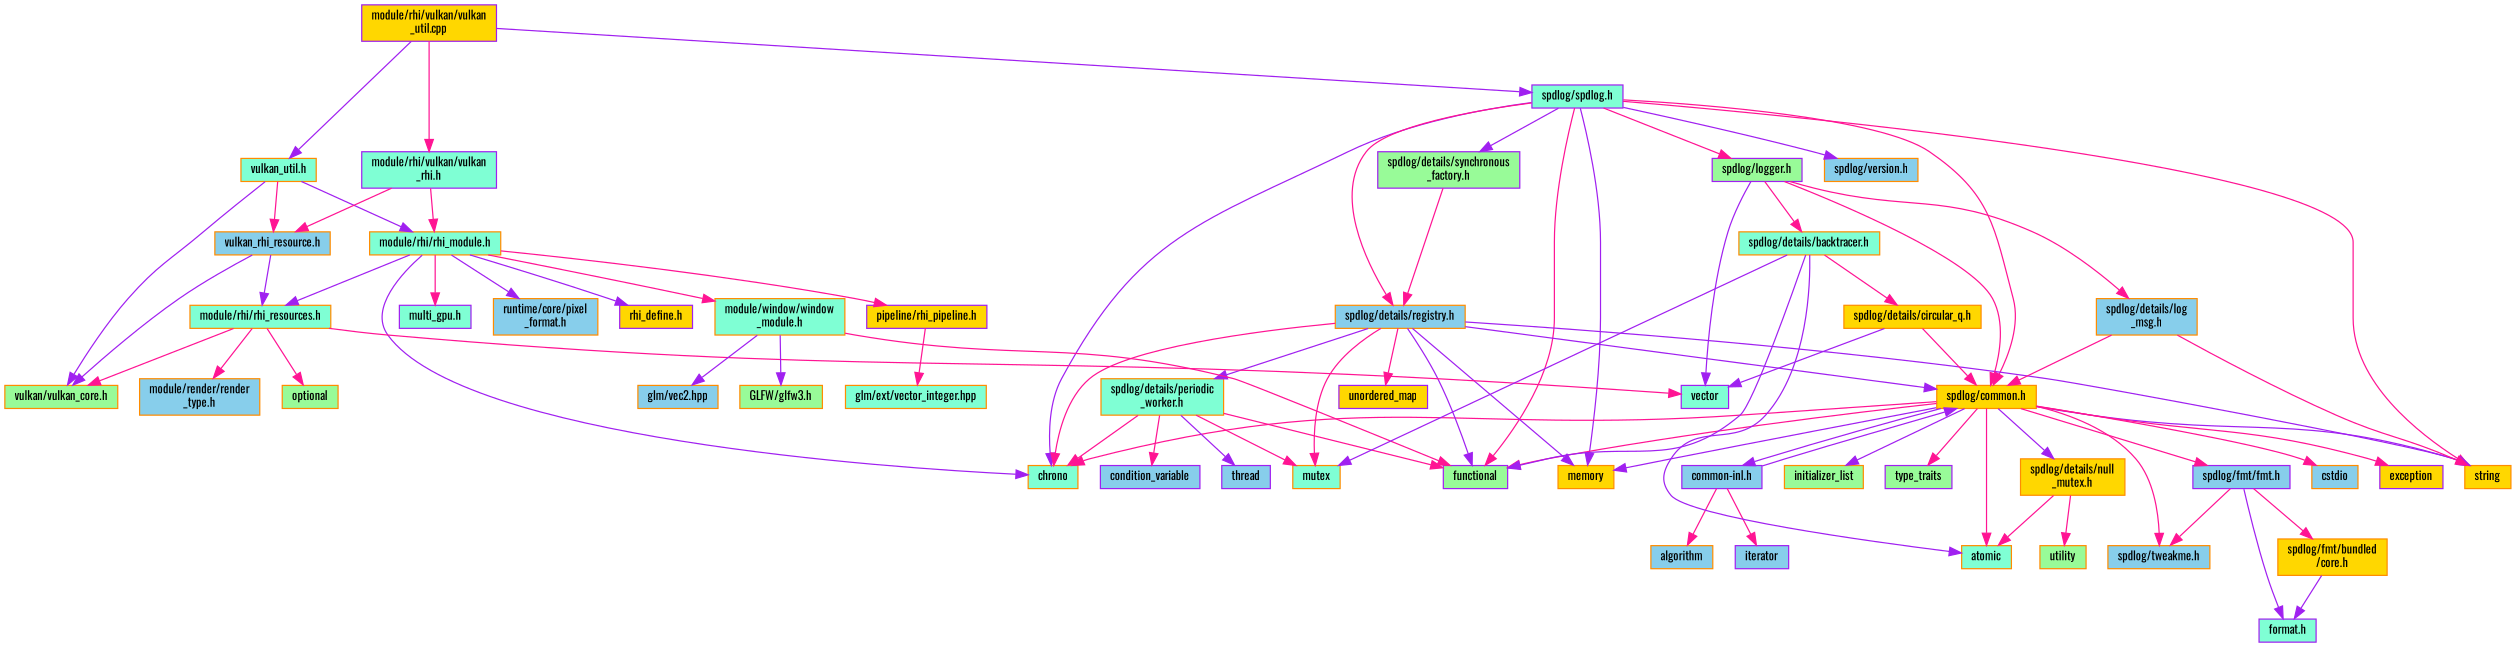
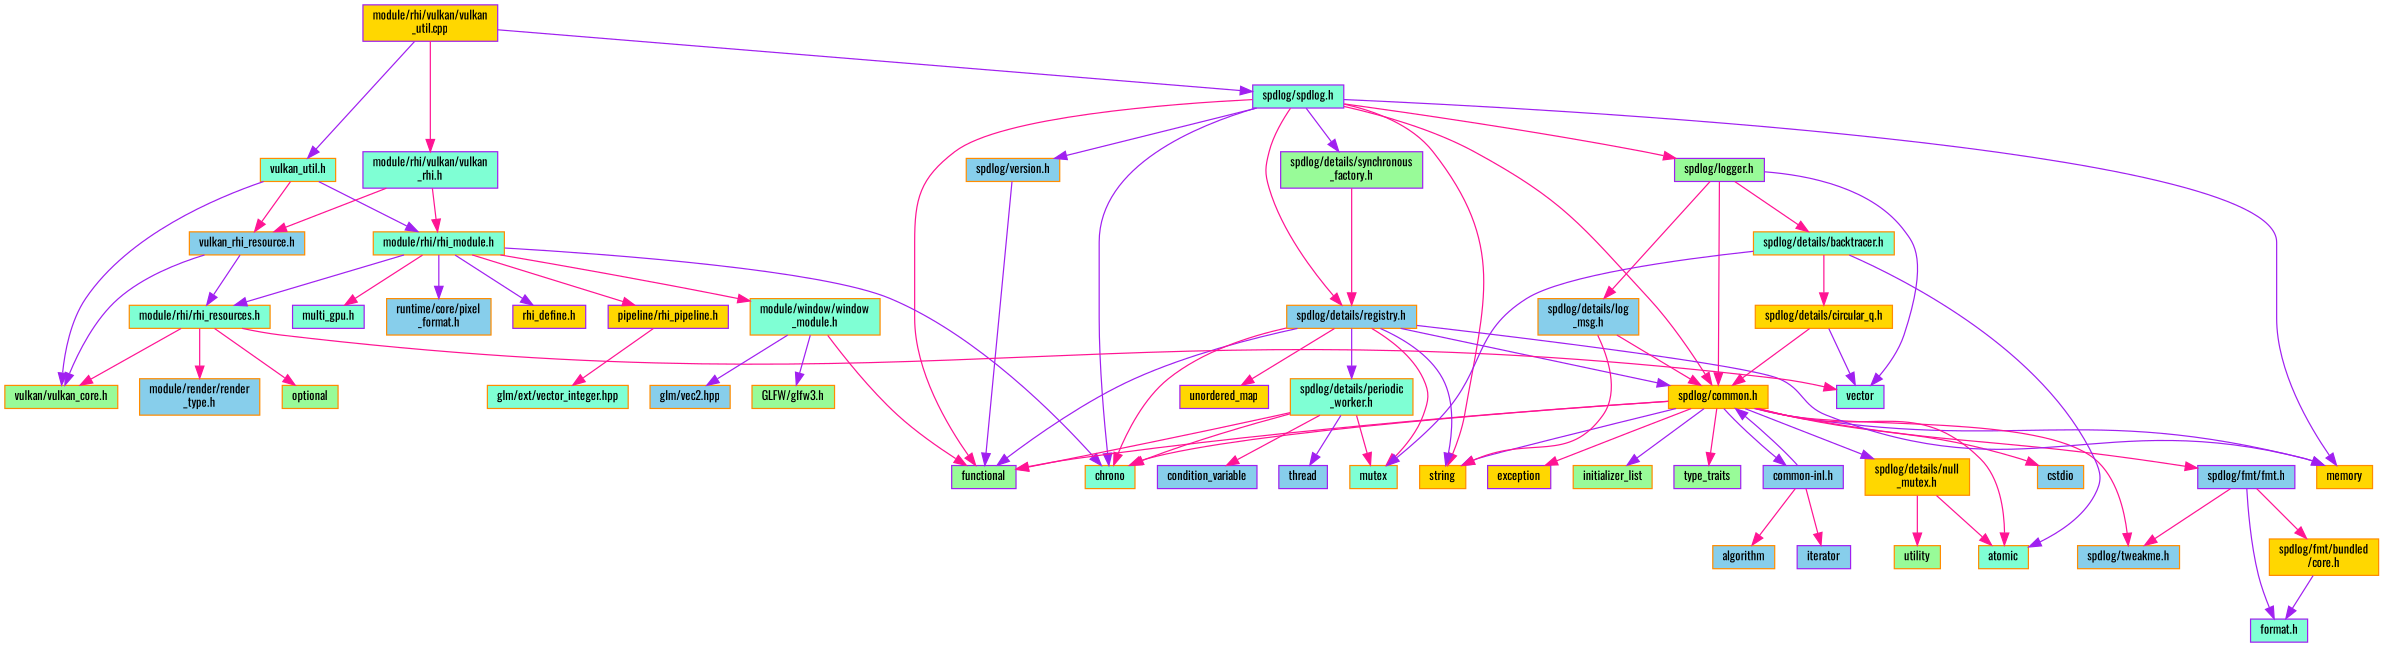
(1747, 405) -> (999, 317)
